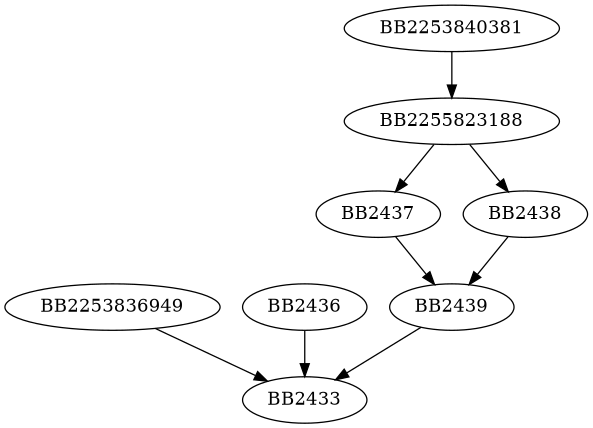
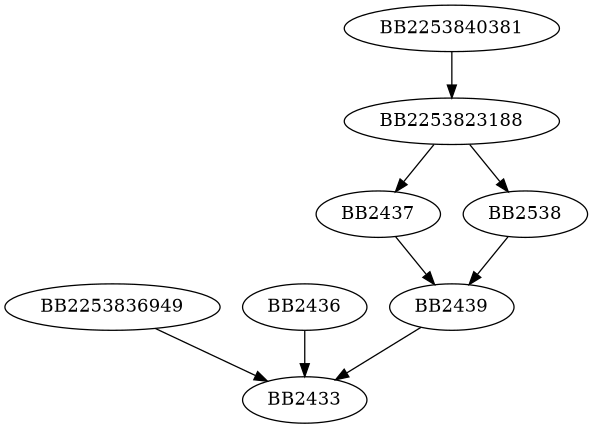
(452, 121) -> (452, 121)
(525, 214) -> (525, 214)
